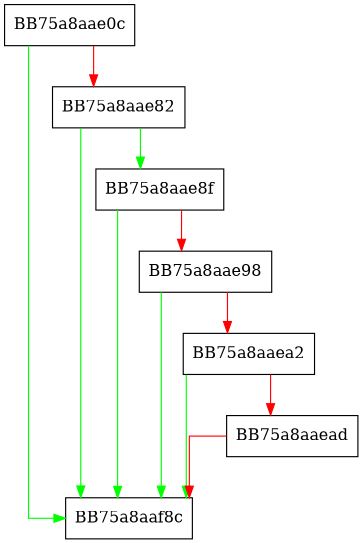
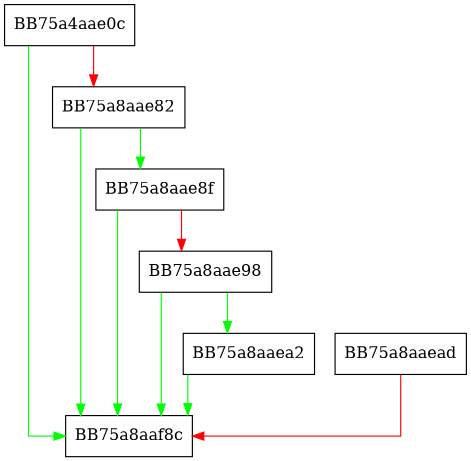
(70, 25) -> (70, 25)
(227, 307) -> (227, 307)
(271, 389) -> none
